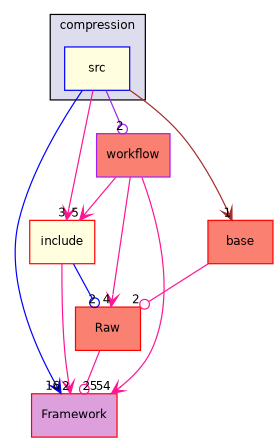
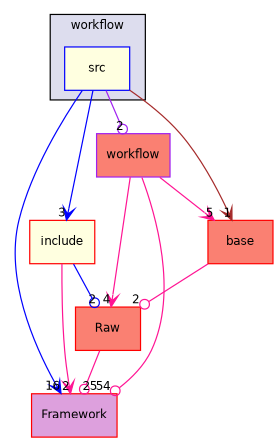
(98, 26) -> (98, 26)
(81, 149) -> (81, 149)
(102, 194) -> (182, 195)
(164, 283) -> (164, 283)
